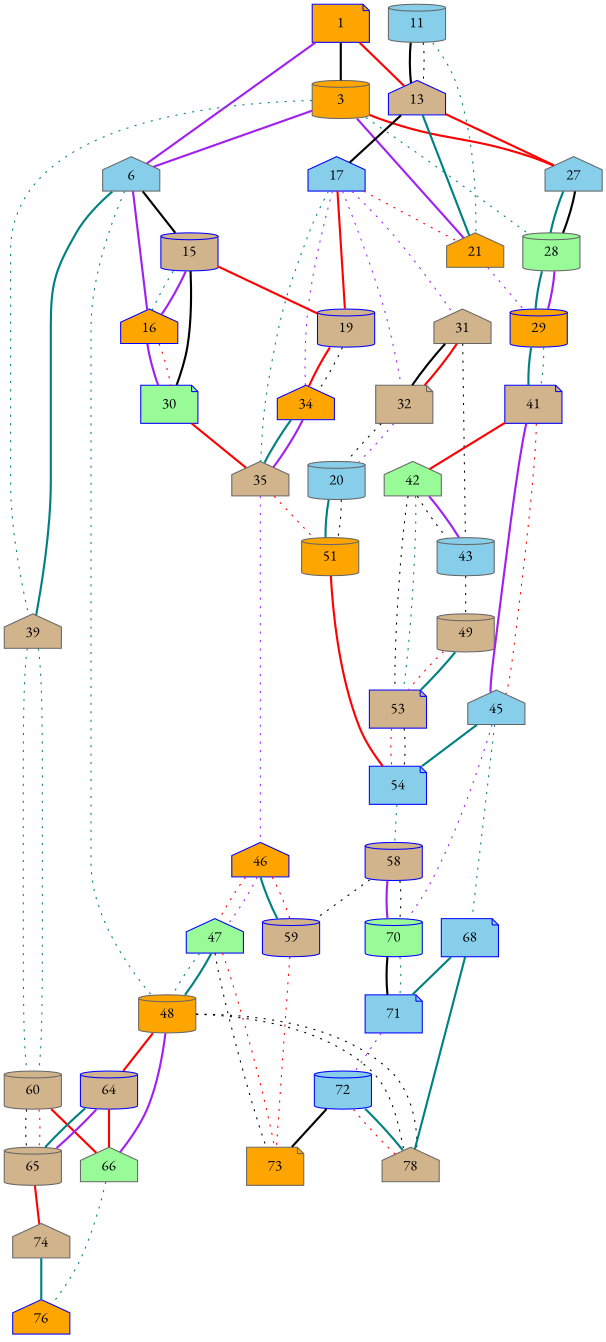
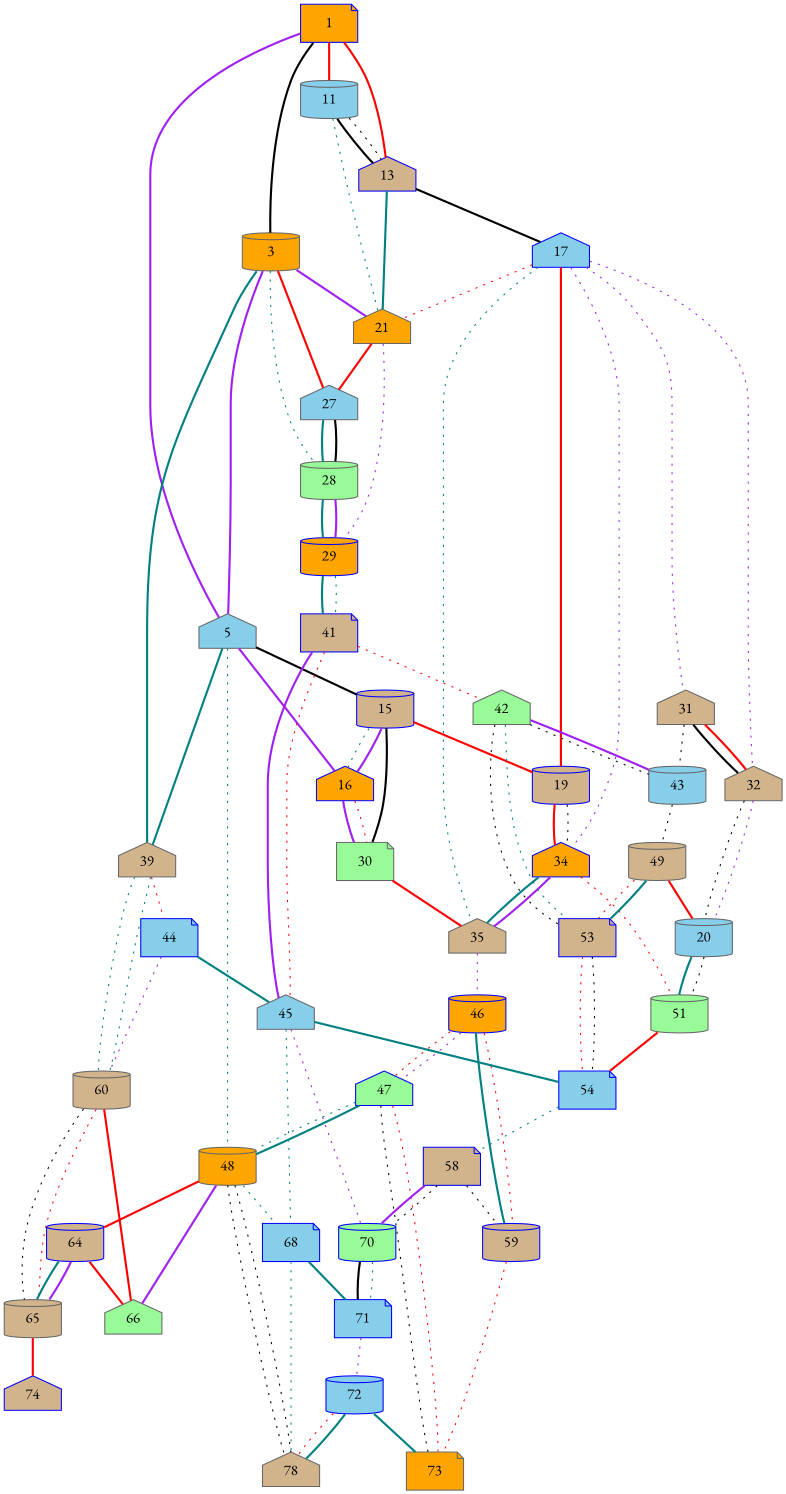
none -> (329, 61)
(500, 140) -> (355, 367)
(131, 176) -> (228, 633)
(11, 250) -> (151, 546)
(169, 404) -> (365, 861)
(404, 404) -> (754, 785)
(471, 444) -> (420, 673)
(294, 517) -> (634, 930)
(330, 557) -> (679, 1014)
(260, 861) -> (477, 1014)
(394, 861) -> (452, 1166)
none -> (681, 900)
none -> (169, 938)
(440, 1053) -> (291, 1357)
(309, 1128) -> (395, 1433)
none -> (259, 1204)
(41, 1242) -> (33, 1395)
(41, 1319) -> none
